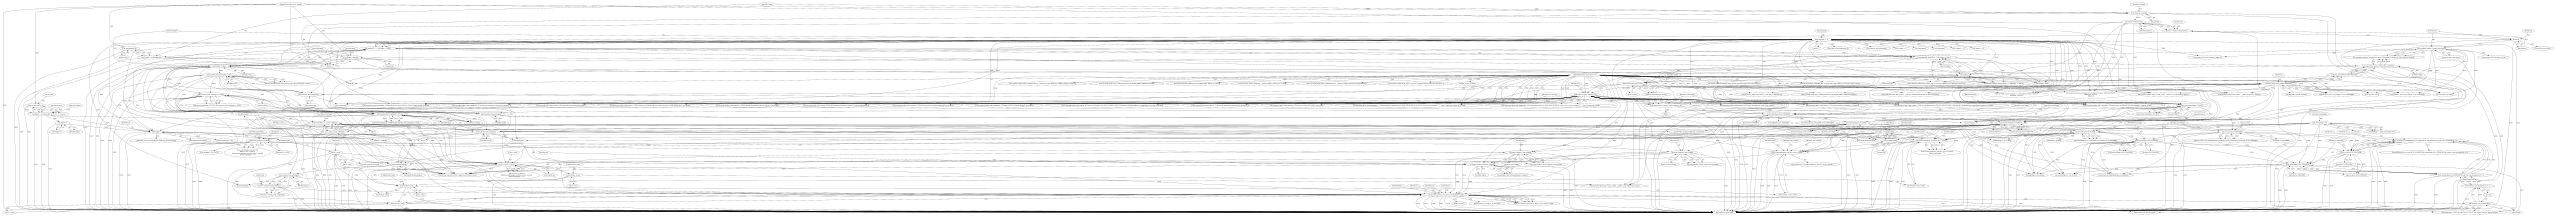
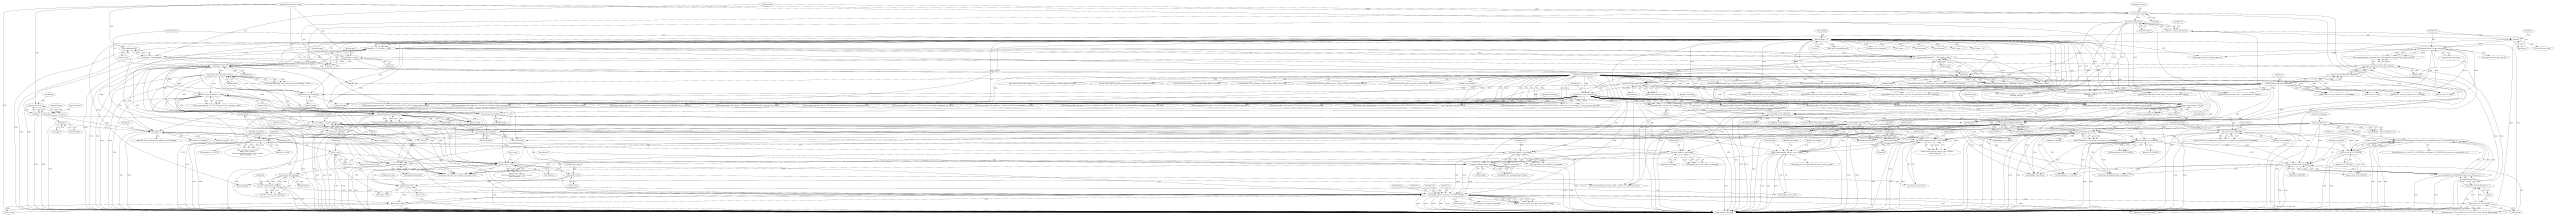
(2296, 95) -> none
